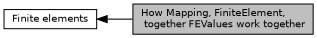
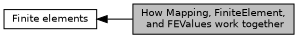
(223, 19) -> (213, 19)
